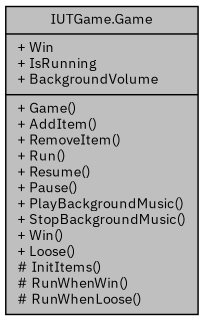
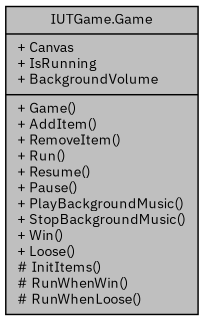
(36, 48) -> (46, 48)
